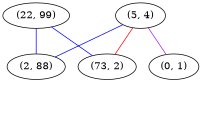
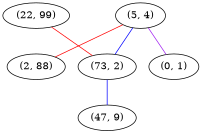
(36, 41) -> none
(72, 41) -> (72, 41)
(89, 41) -> (89, 41)
(124, 41) -> (124, 41)
none -> (107, 118)
